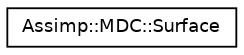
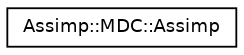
(122, 27) -> (122, 27)
